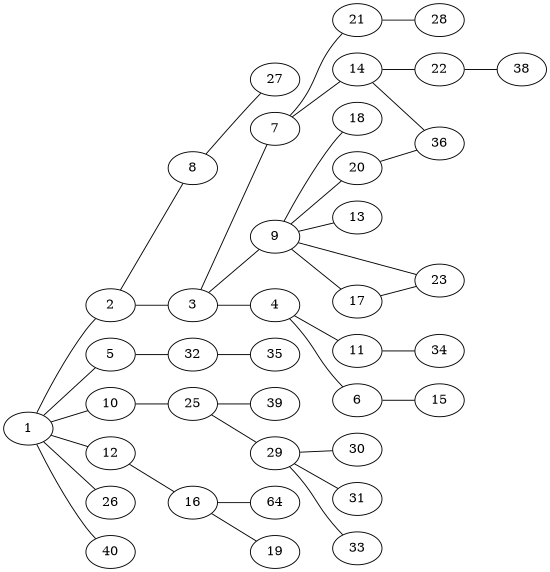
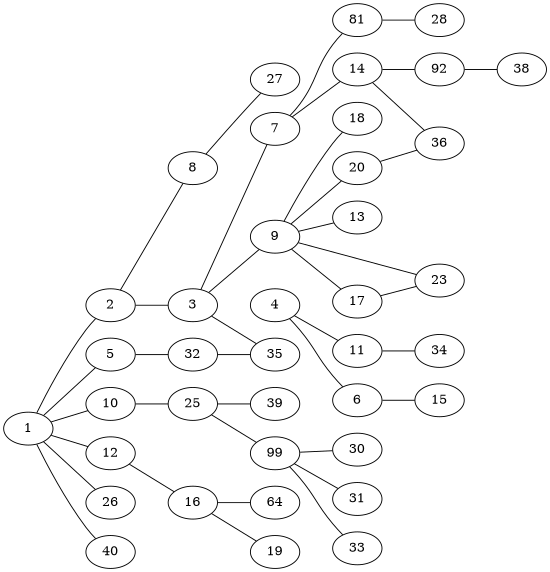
(357, 20) -> (357, 20)
(440, 69) -> (440, 69)
(234, 305) -> (234, 330)
(275, 453) -> (275, 453)
